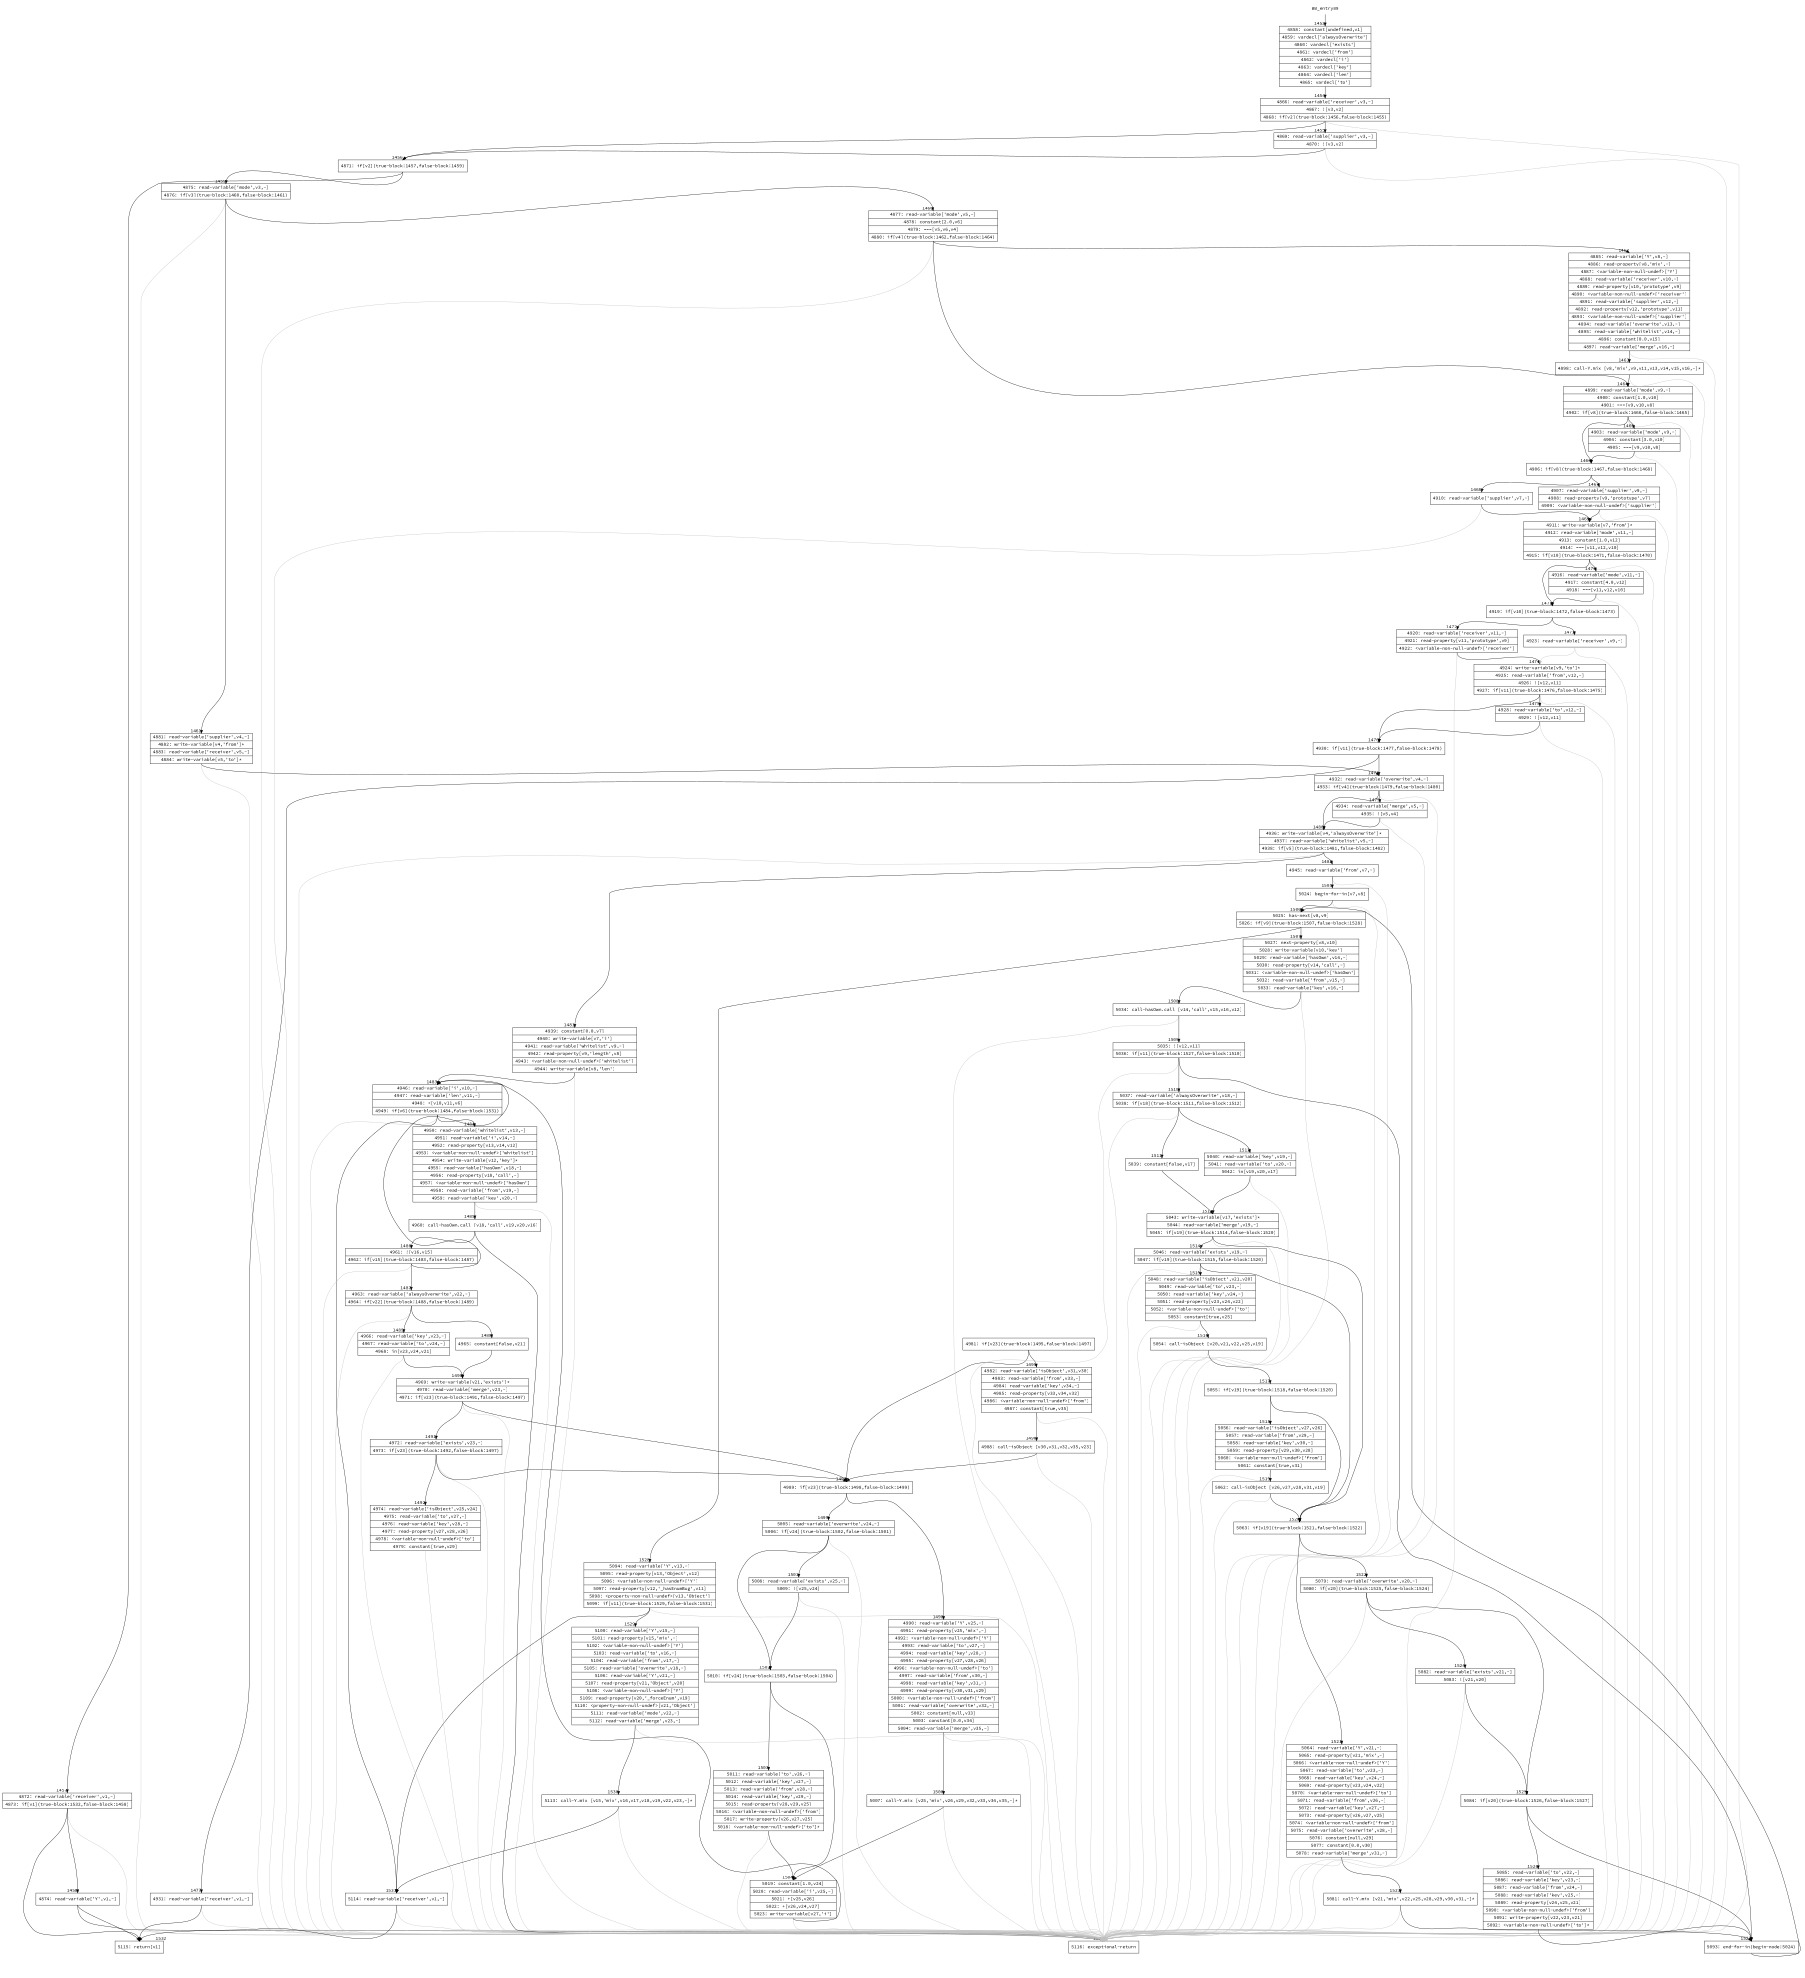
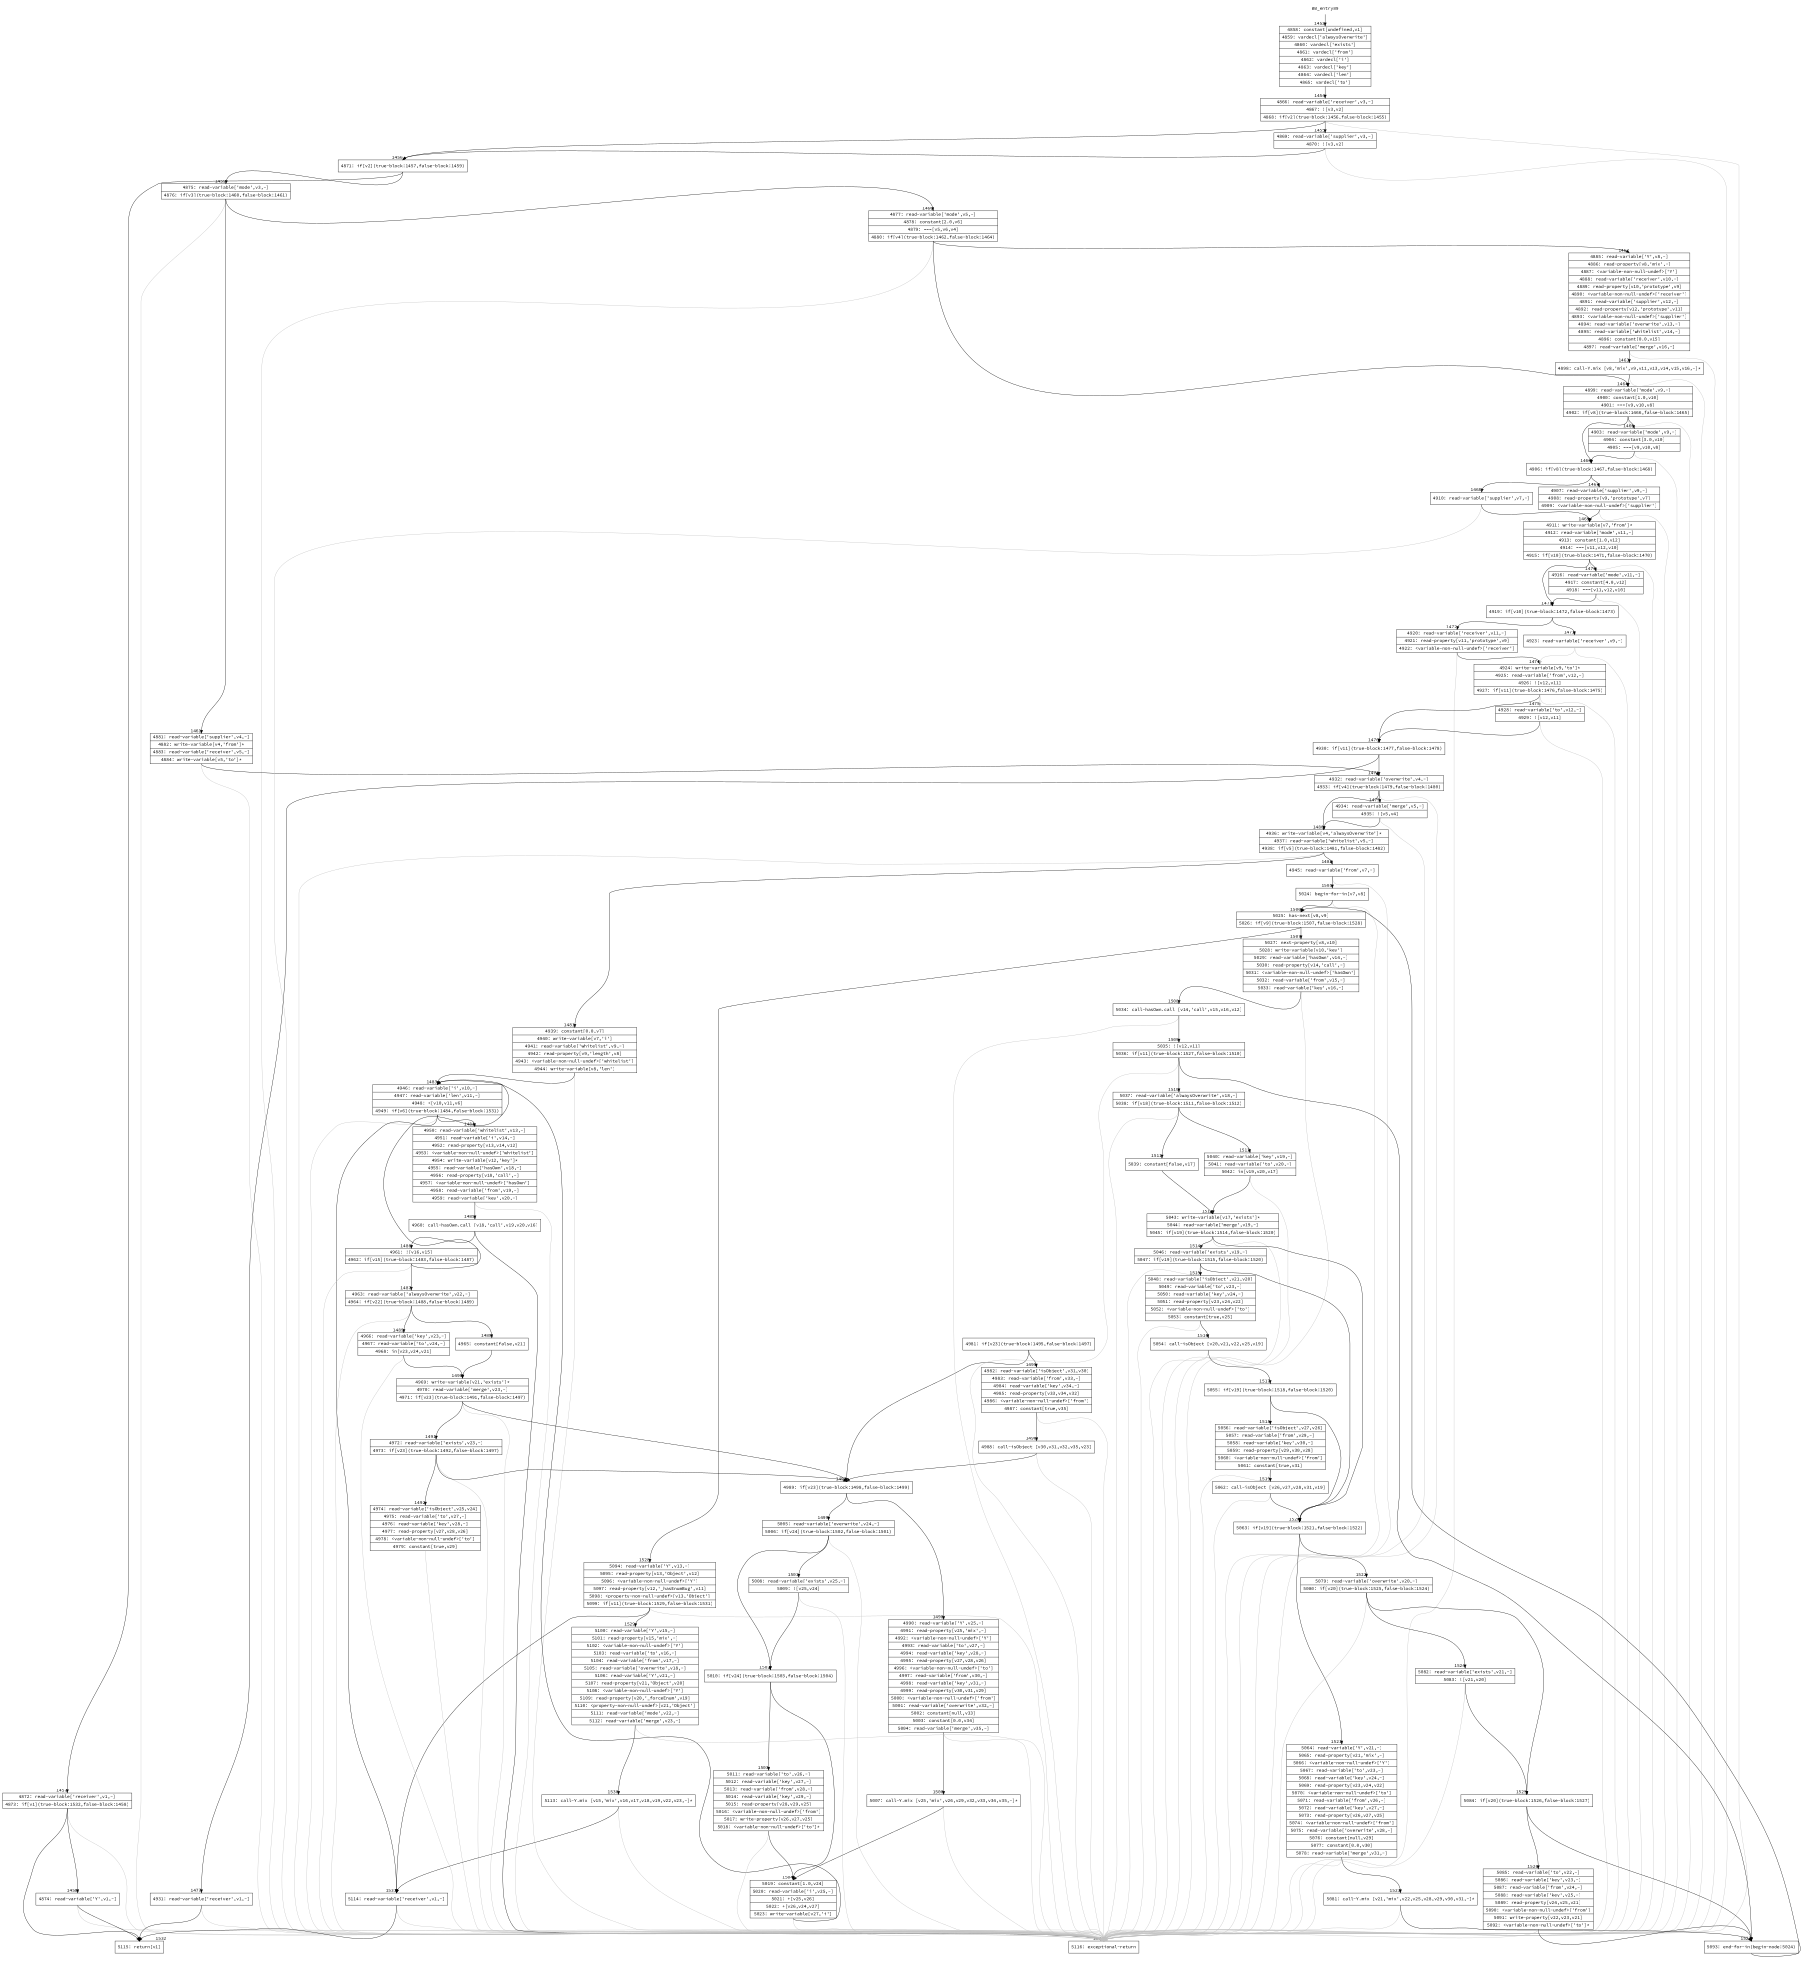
(1540, 699) -> (1540, 699)
(584, 1931) -> (584, 1931)
